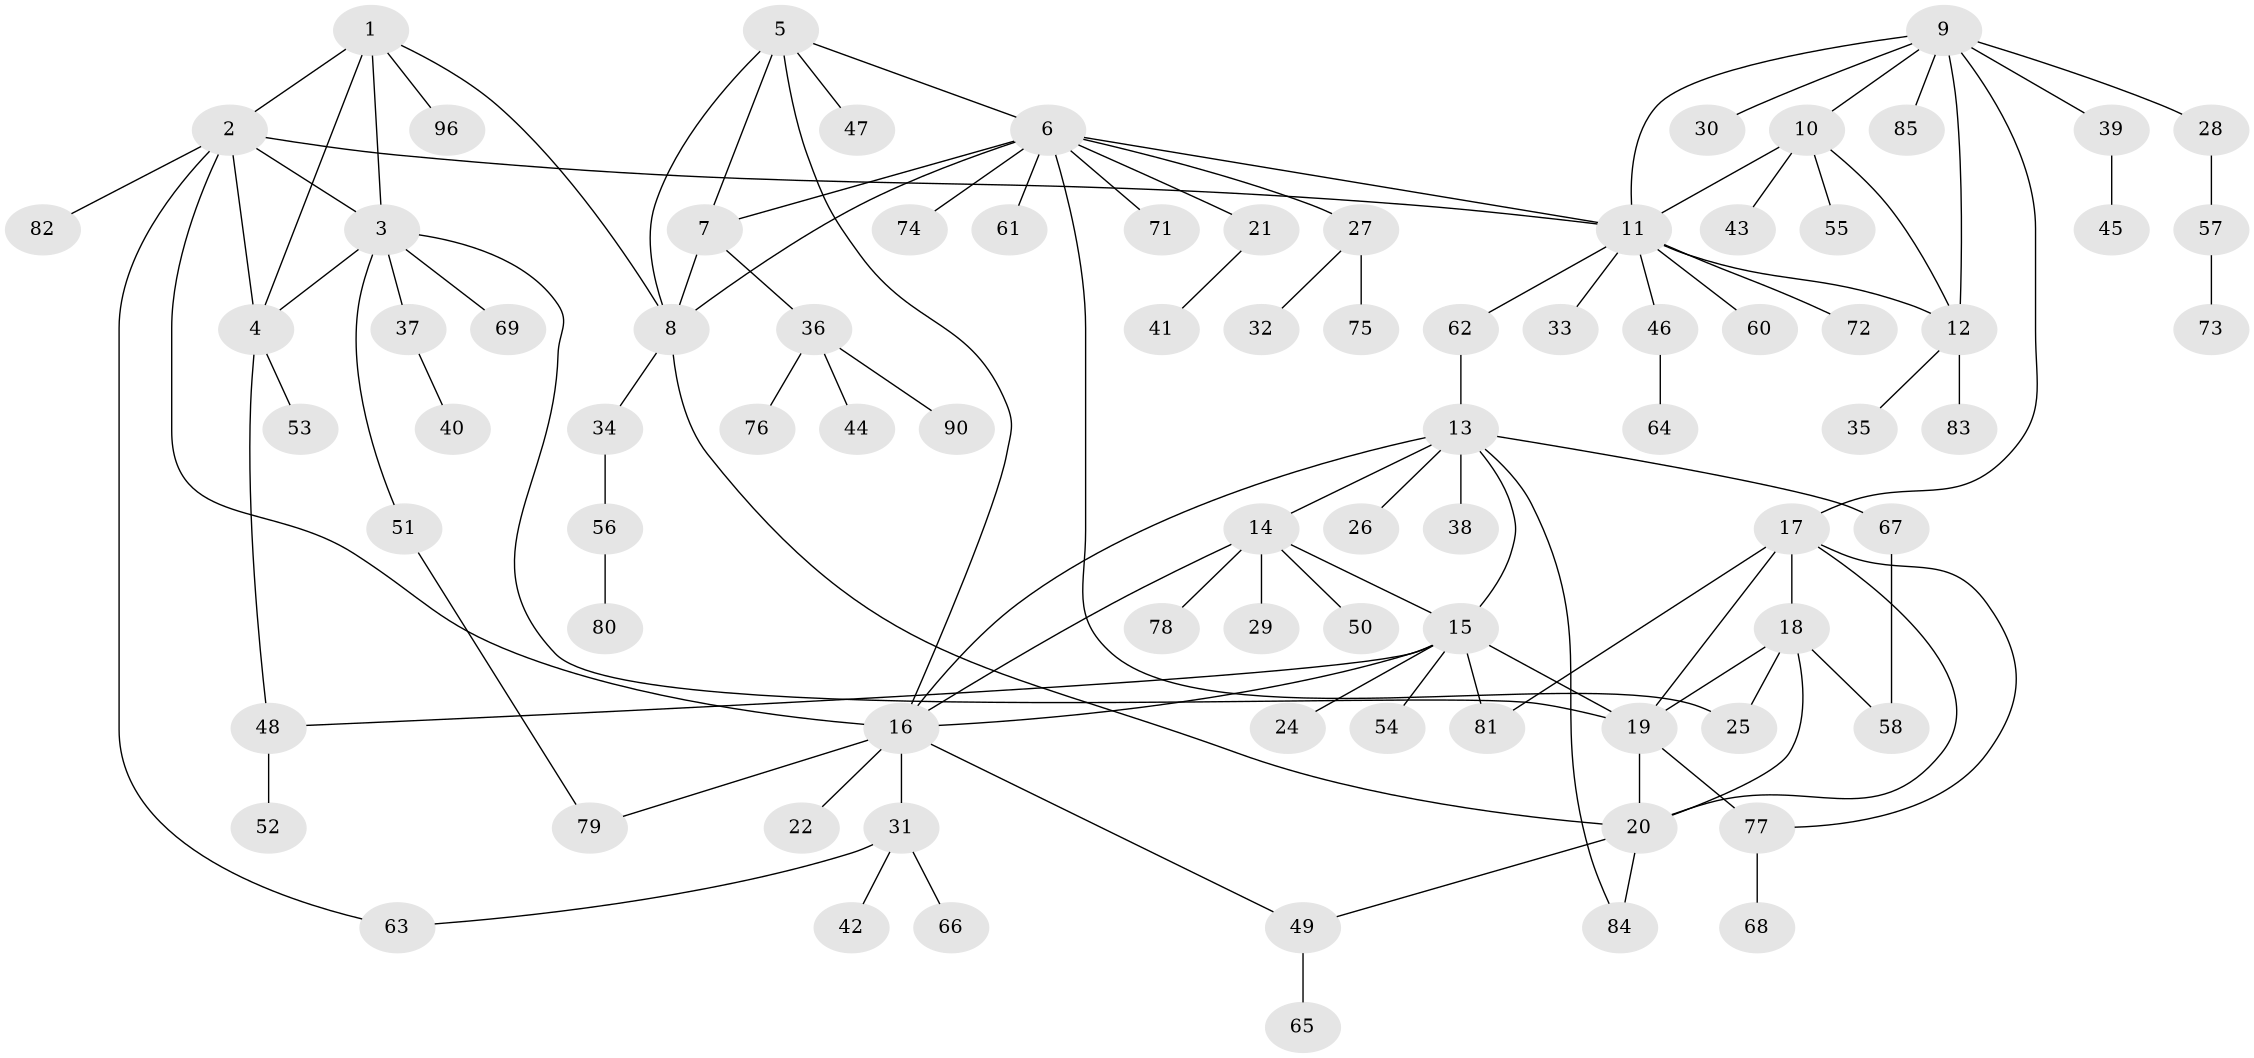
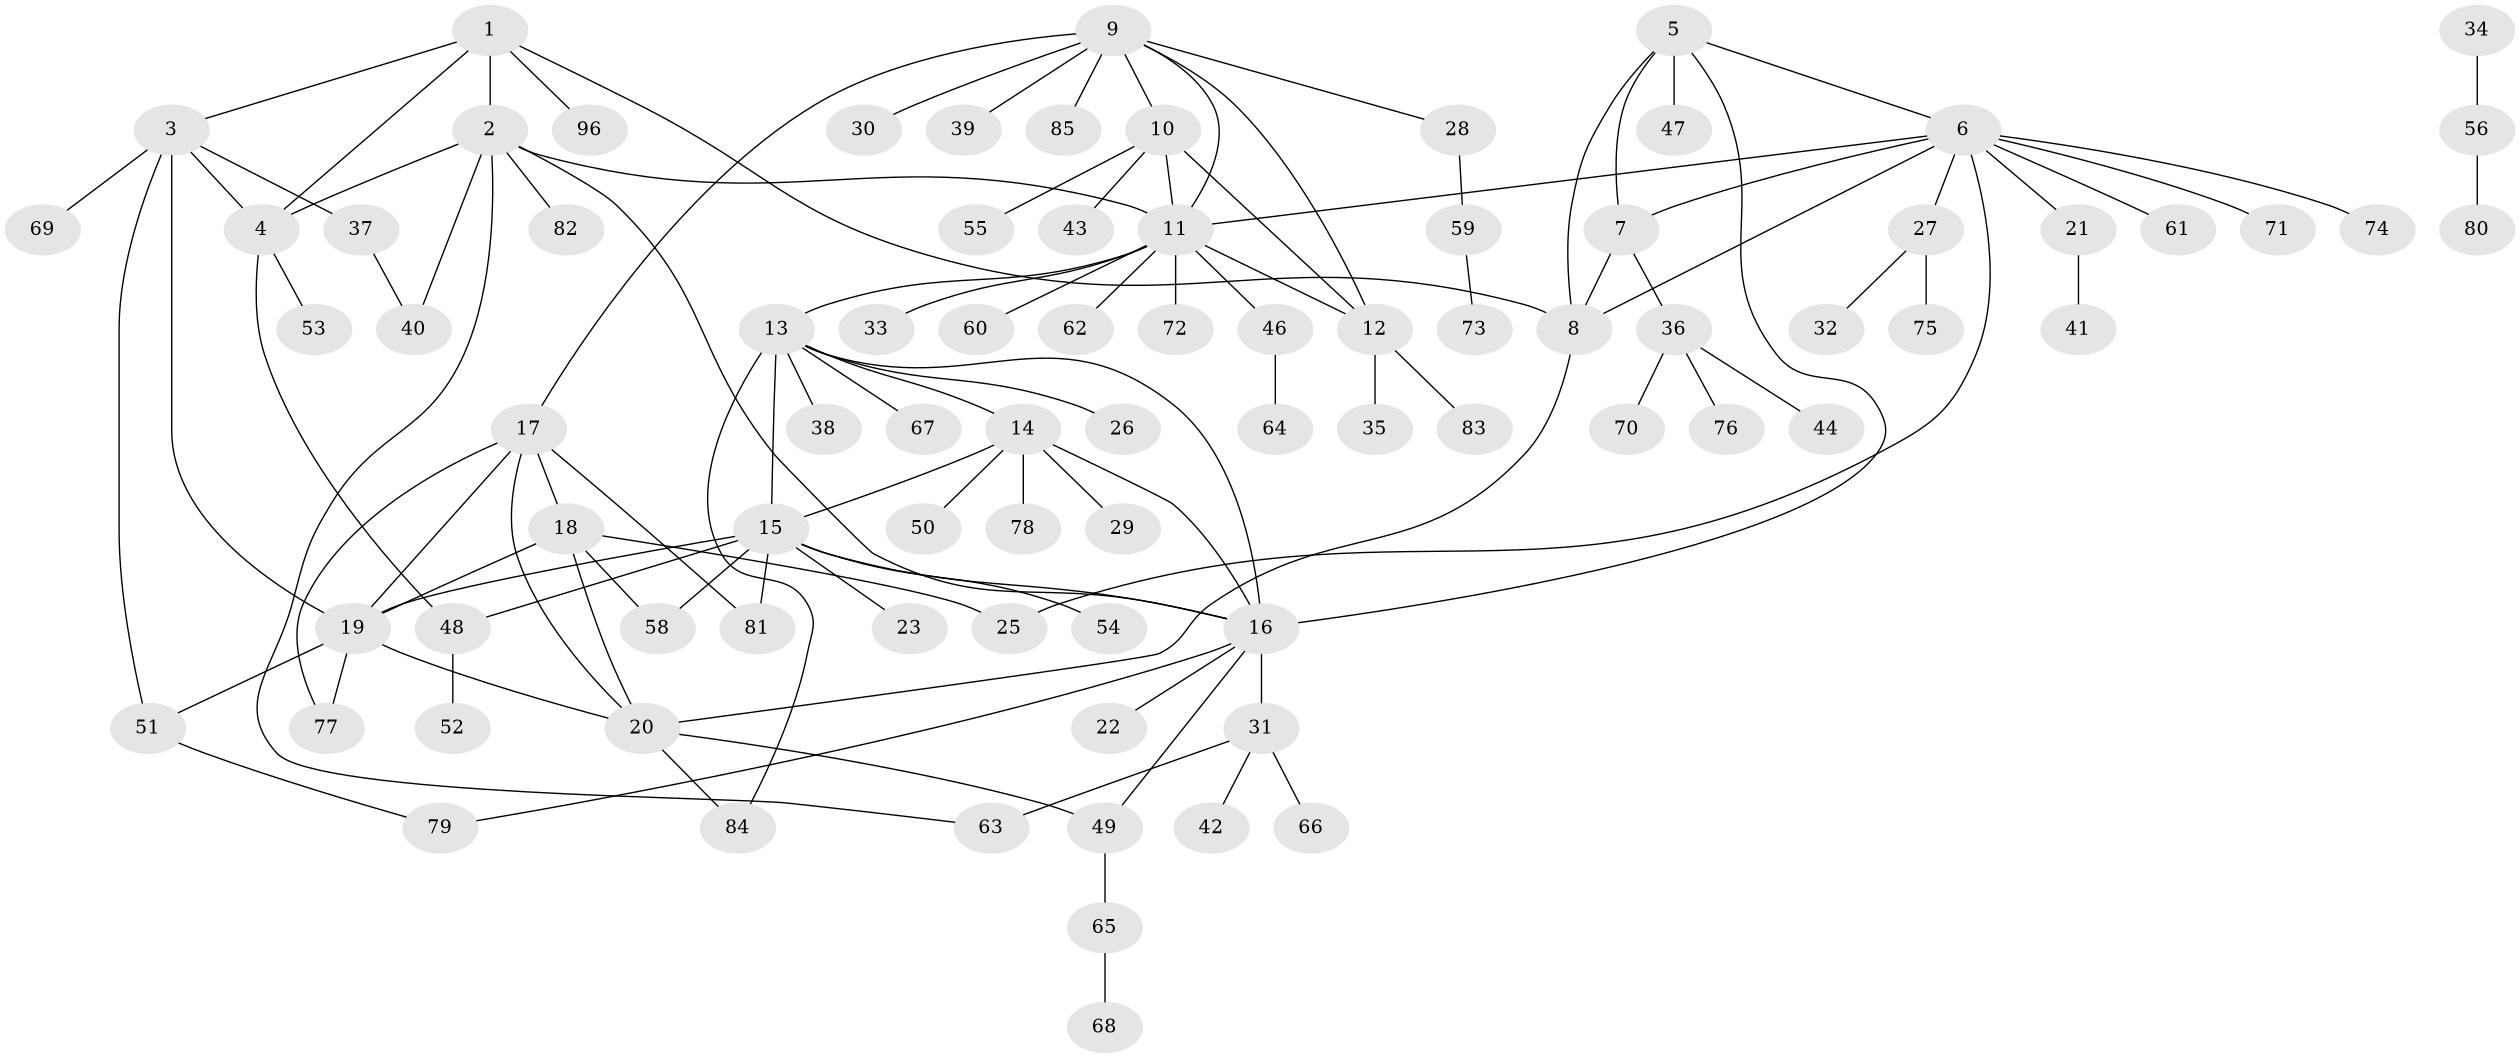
(304, 179) -> (452, 230)
(2112, 230) -> none
(2211, 230) -> (1464, 230)
(638, 379) -> none
(1461, 380) -> (976, 280)
(957, 429) -> (1627, 429)
(1892, 629) -> (716, 578)
none -> (251, 679)
(1288, 728) -> (910, 629)
(1757, 878) -> (1105, 978)
